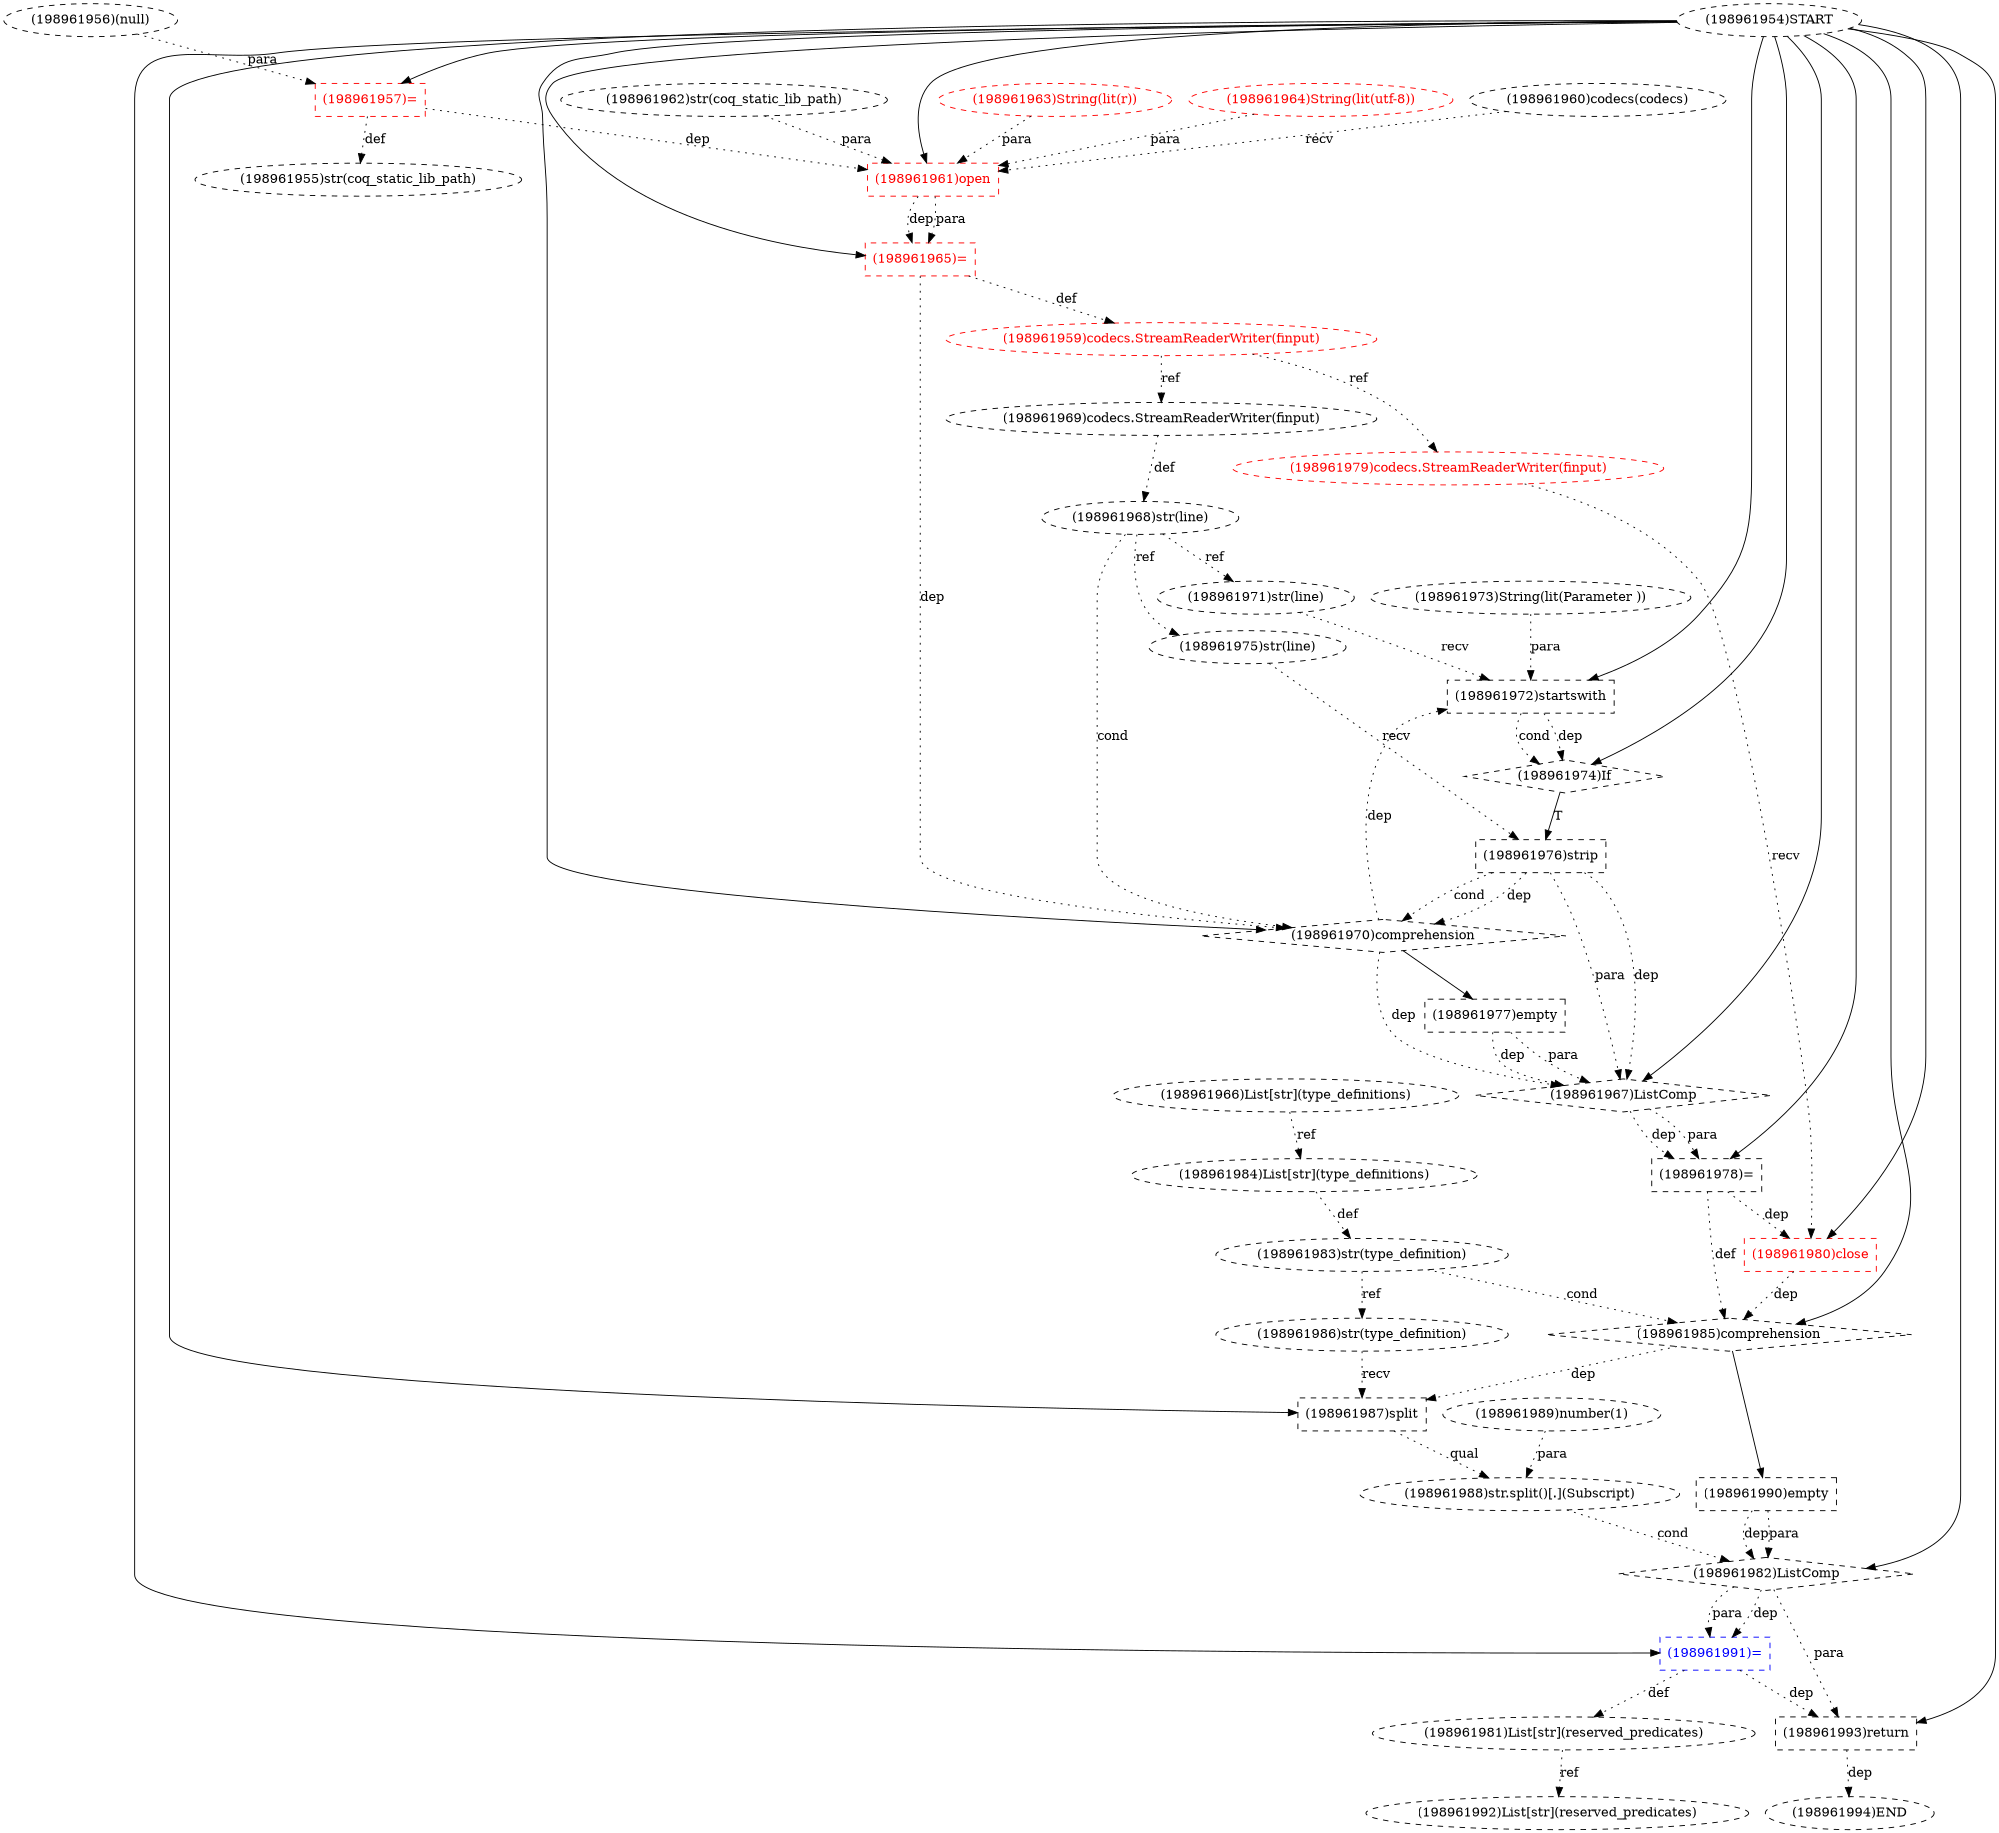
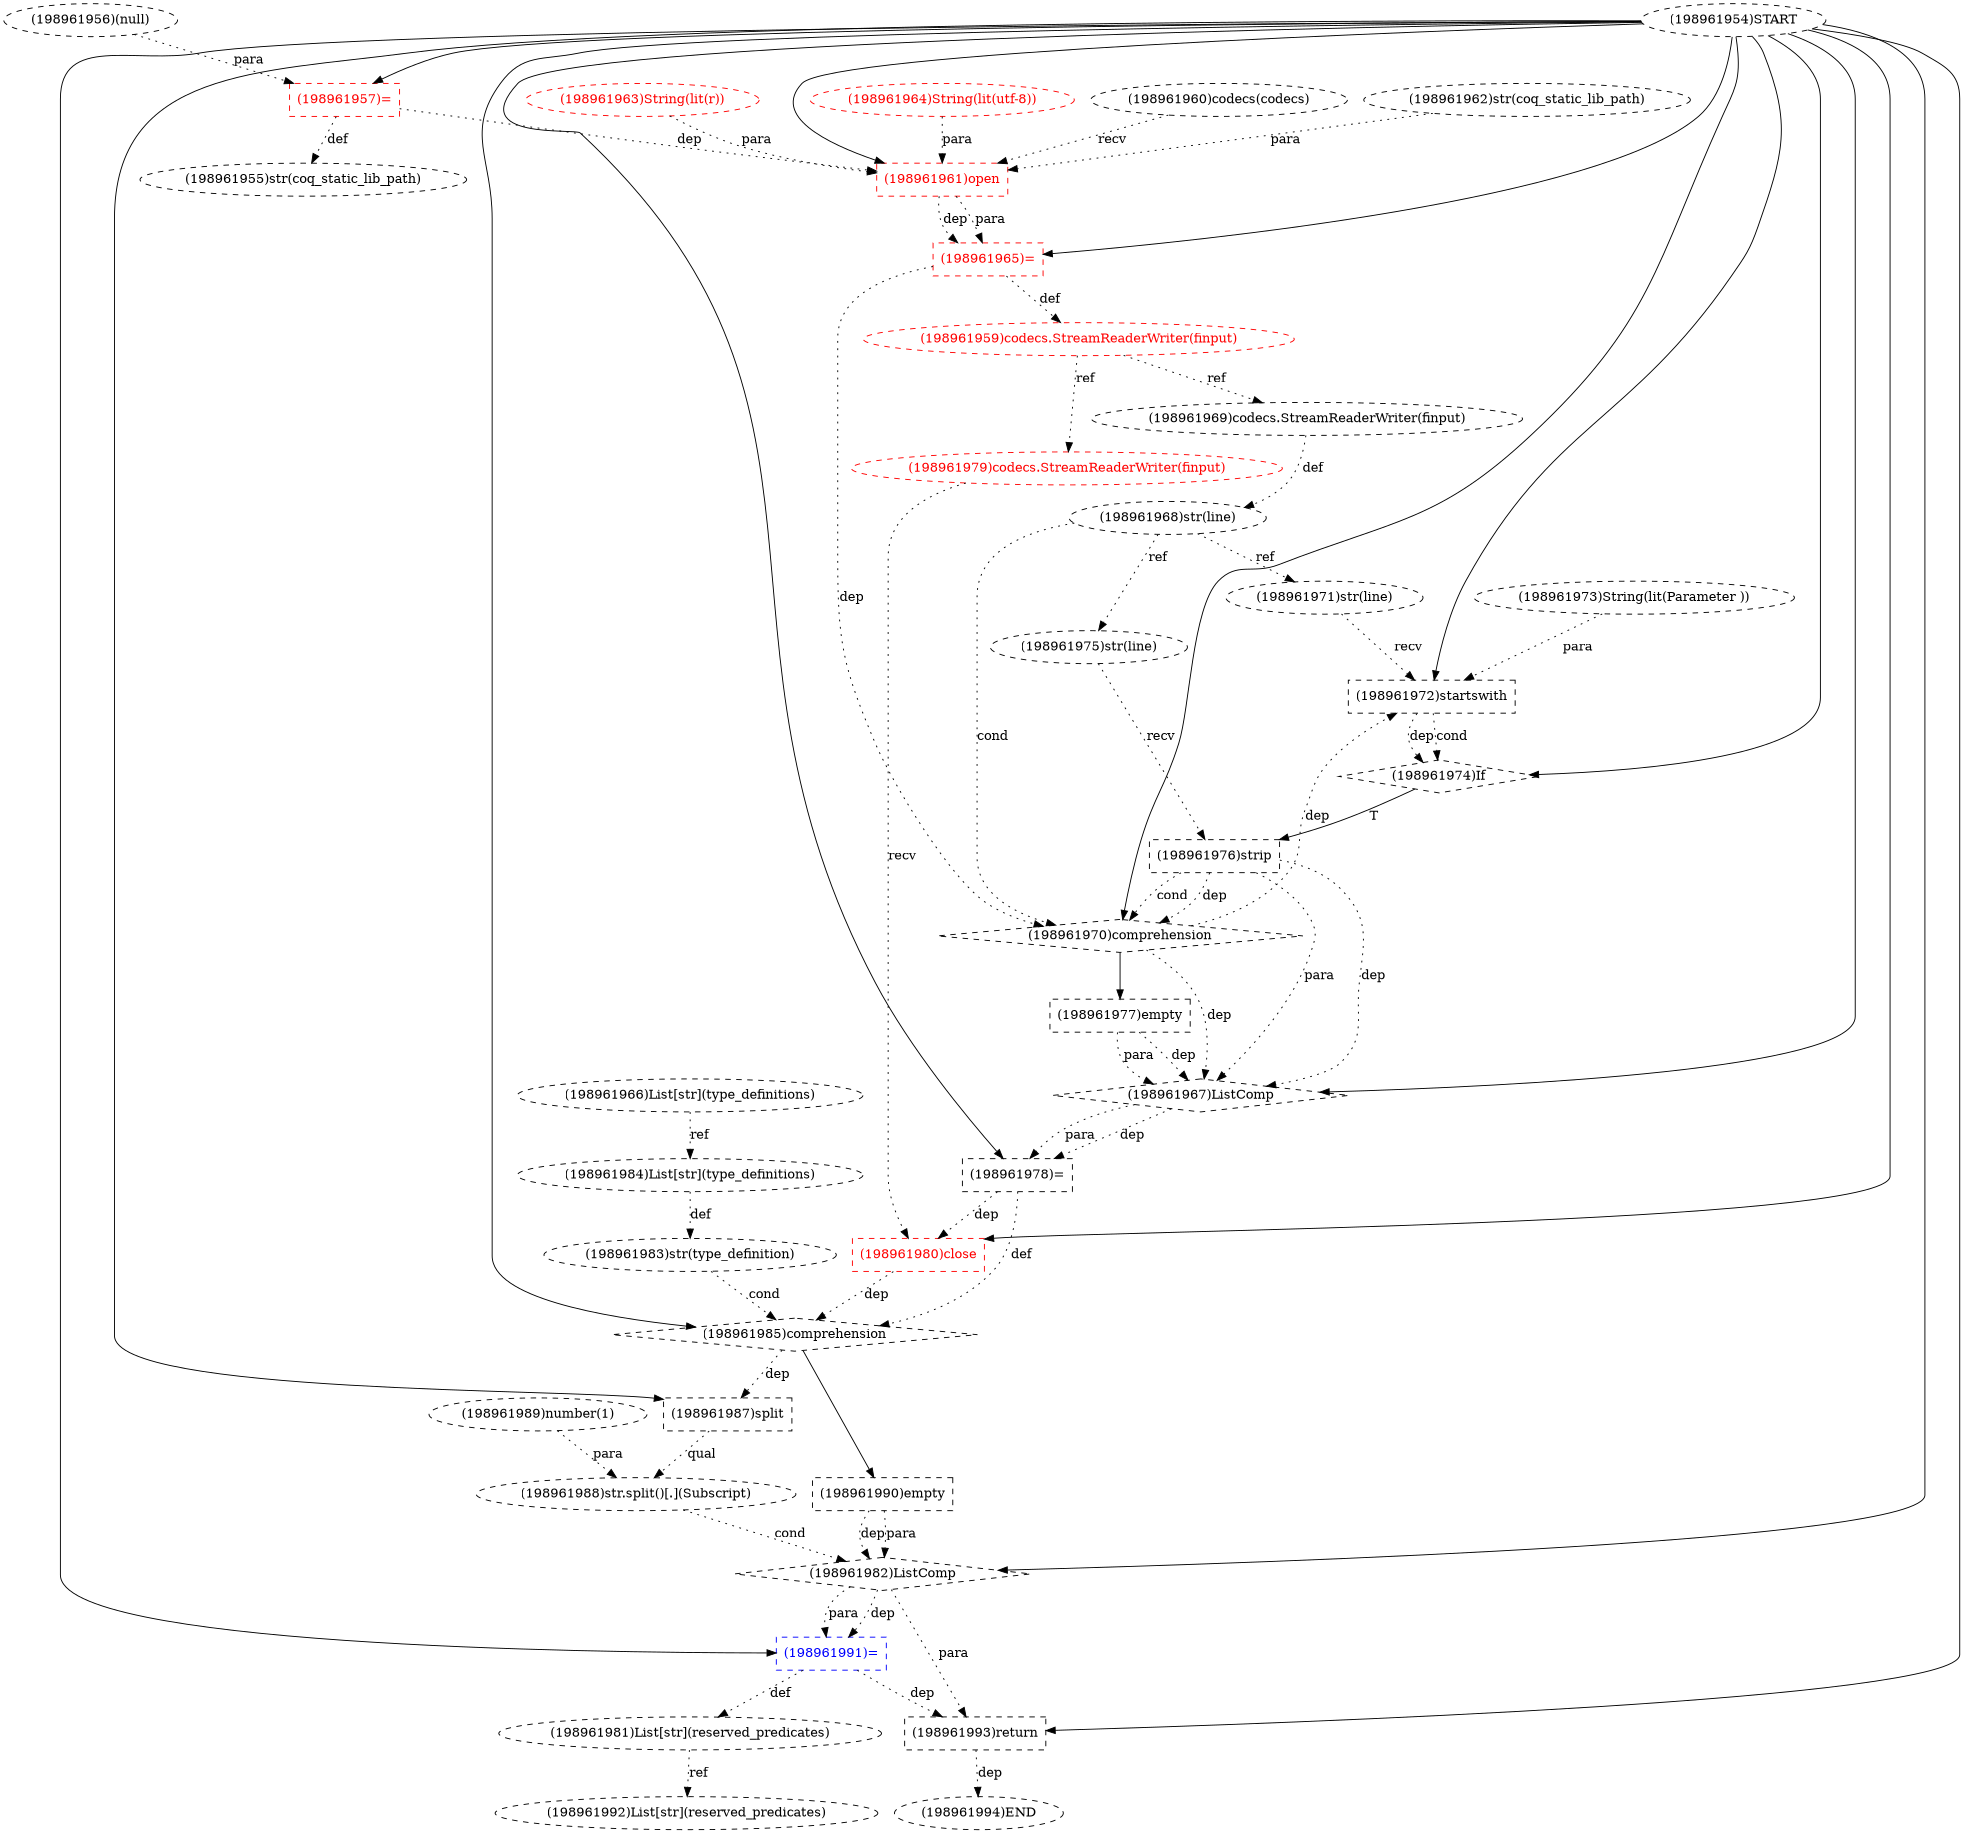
(1362, 1335) -> none
